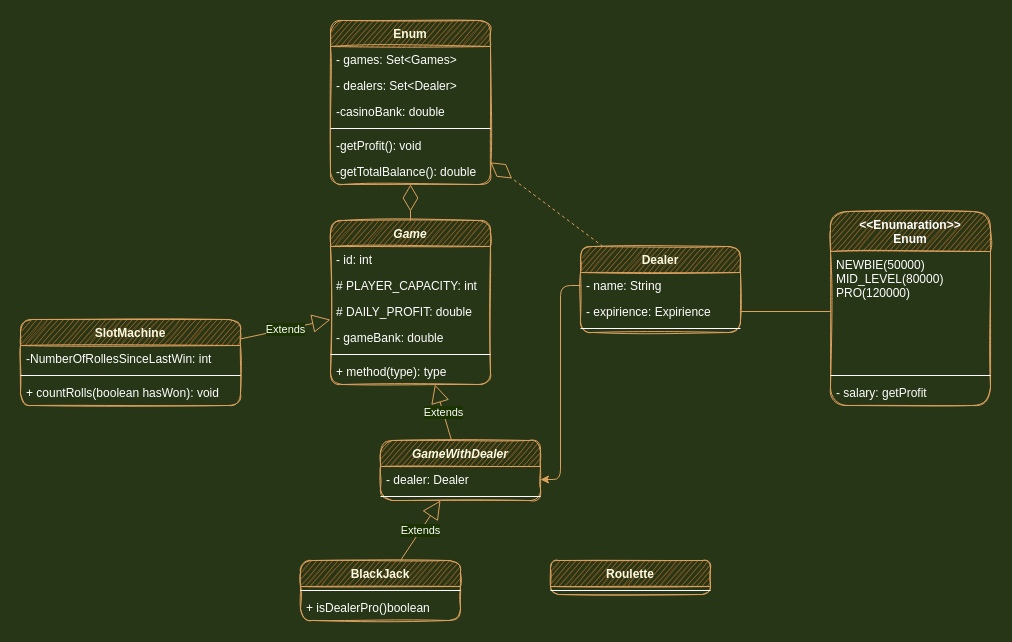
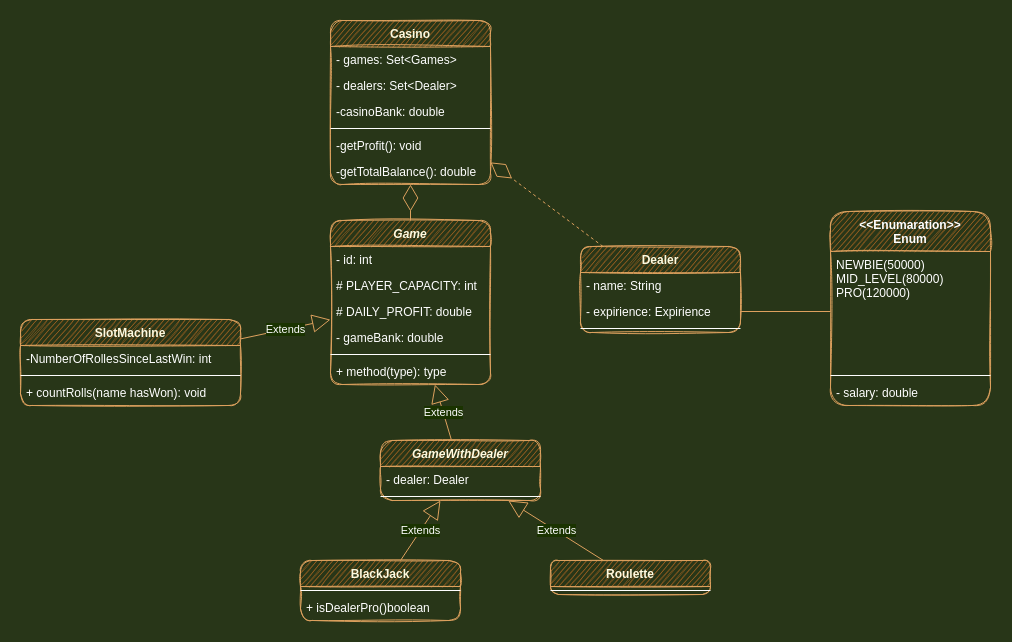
(410, 34) -> (410, 34)
(561, 381) -> none
(128, 393) -> (119, 393)
(892, 393) -> (882, 393)
none -> (562, 534)
